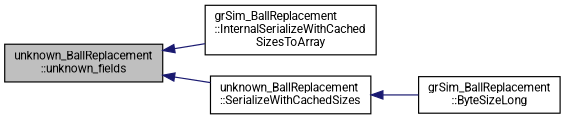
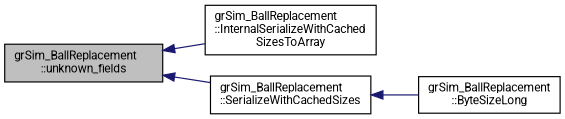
(84, 63) -> (84, 63)
(291, 95) -> (291, 95)
